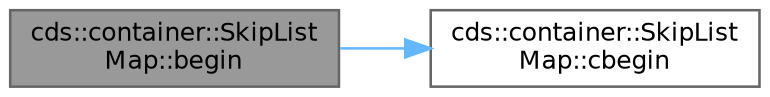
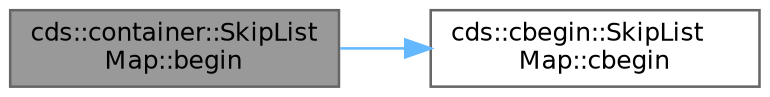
(595, 48) -> (595, 48)
